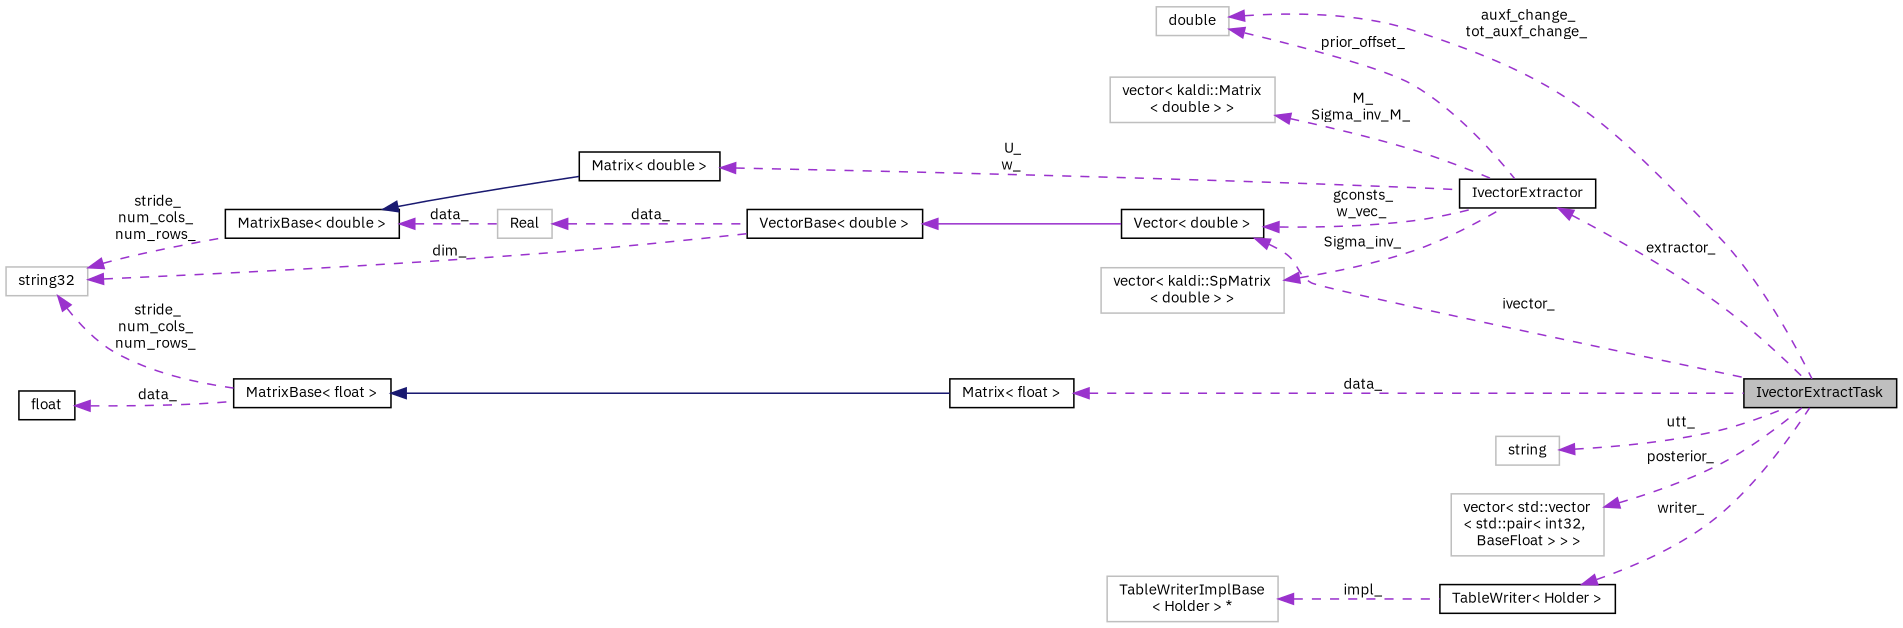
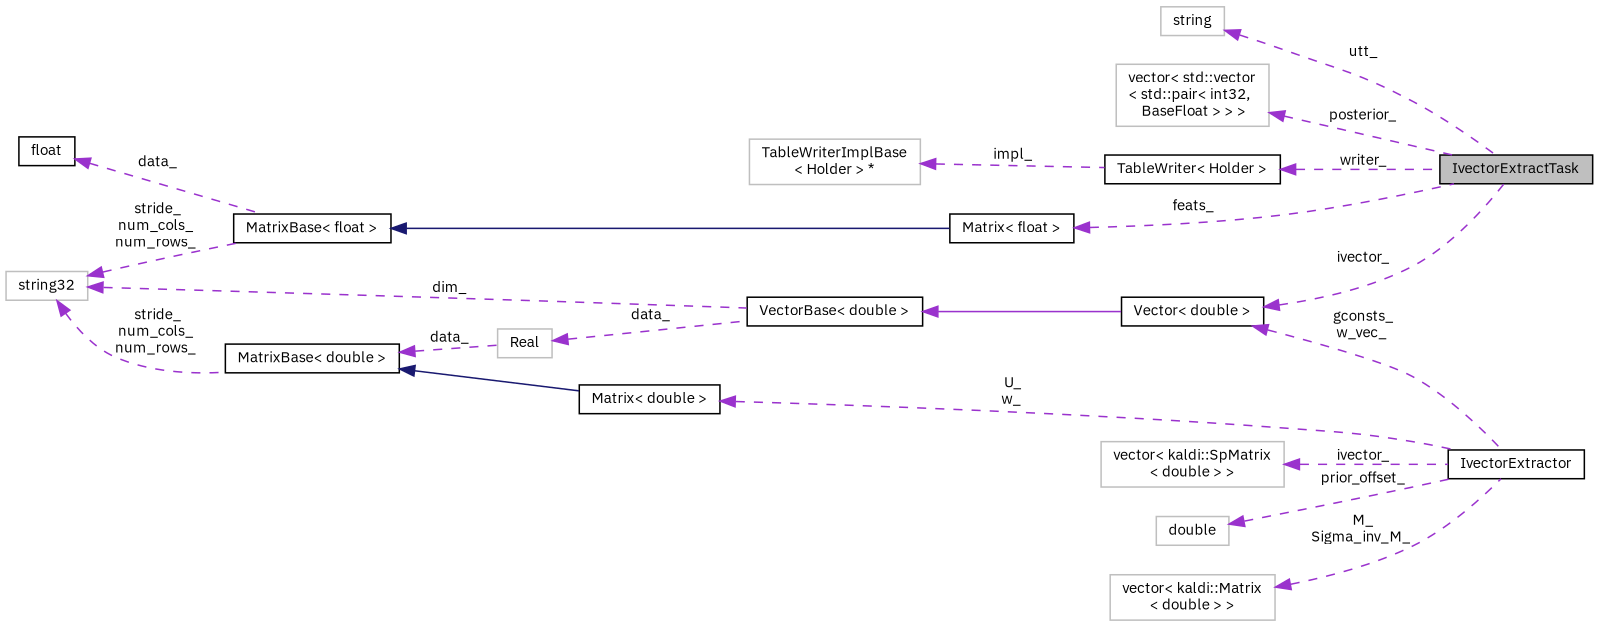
(1582, 109) -> none
(1362, 243) -> (1362, 456)
(1695, 287) -> none
(1362, 385) -> (1193, 206)
